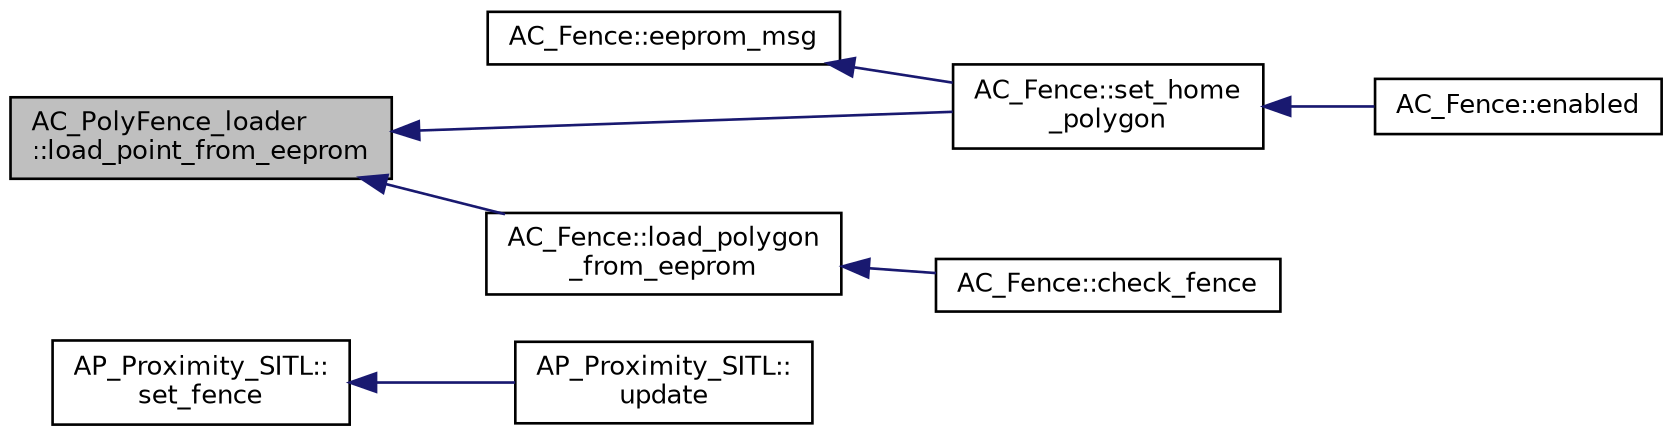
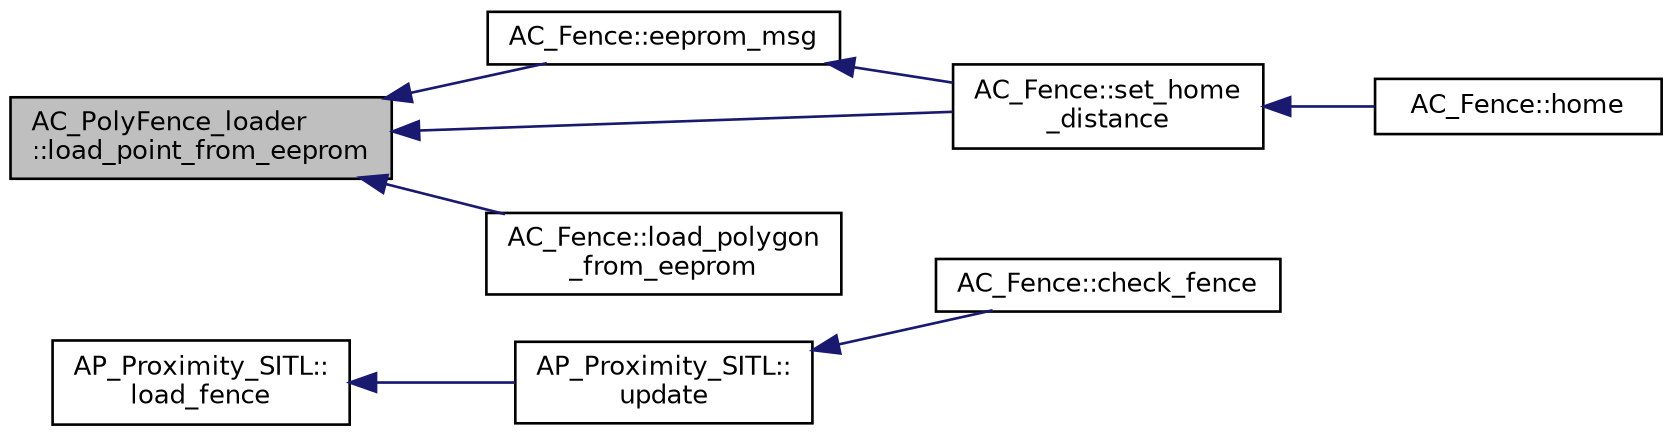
none -> (479, 78)
(1108, 106) -> (1108, 106)
(1518, 106) -> (1518, 106)
(903, 271) -> (916, 327)
(201, 383) -> (201, 383)
